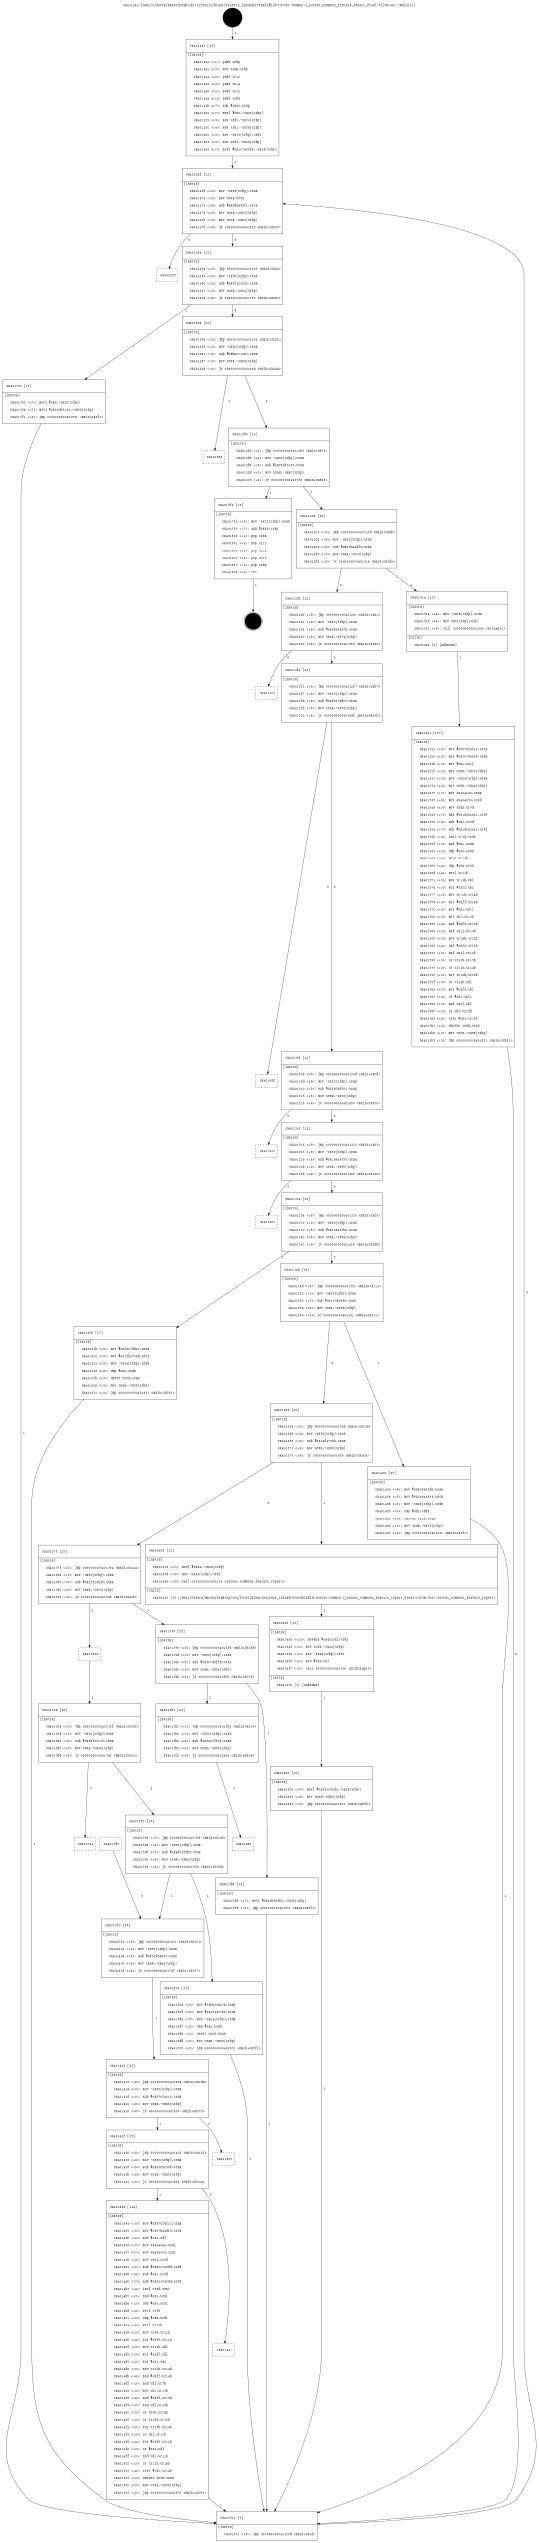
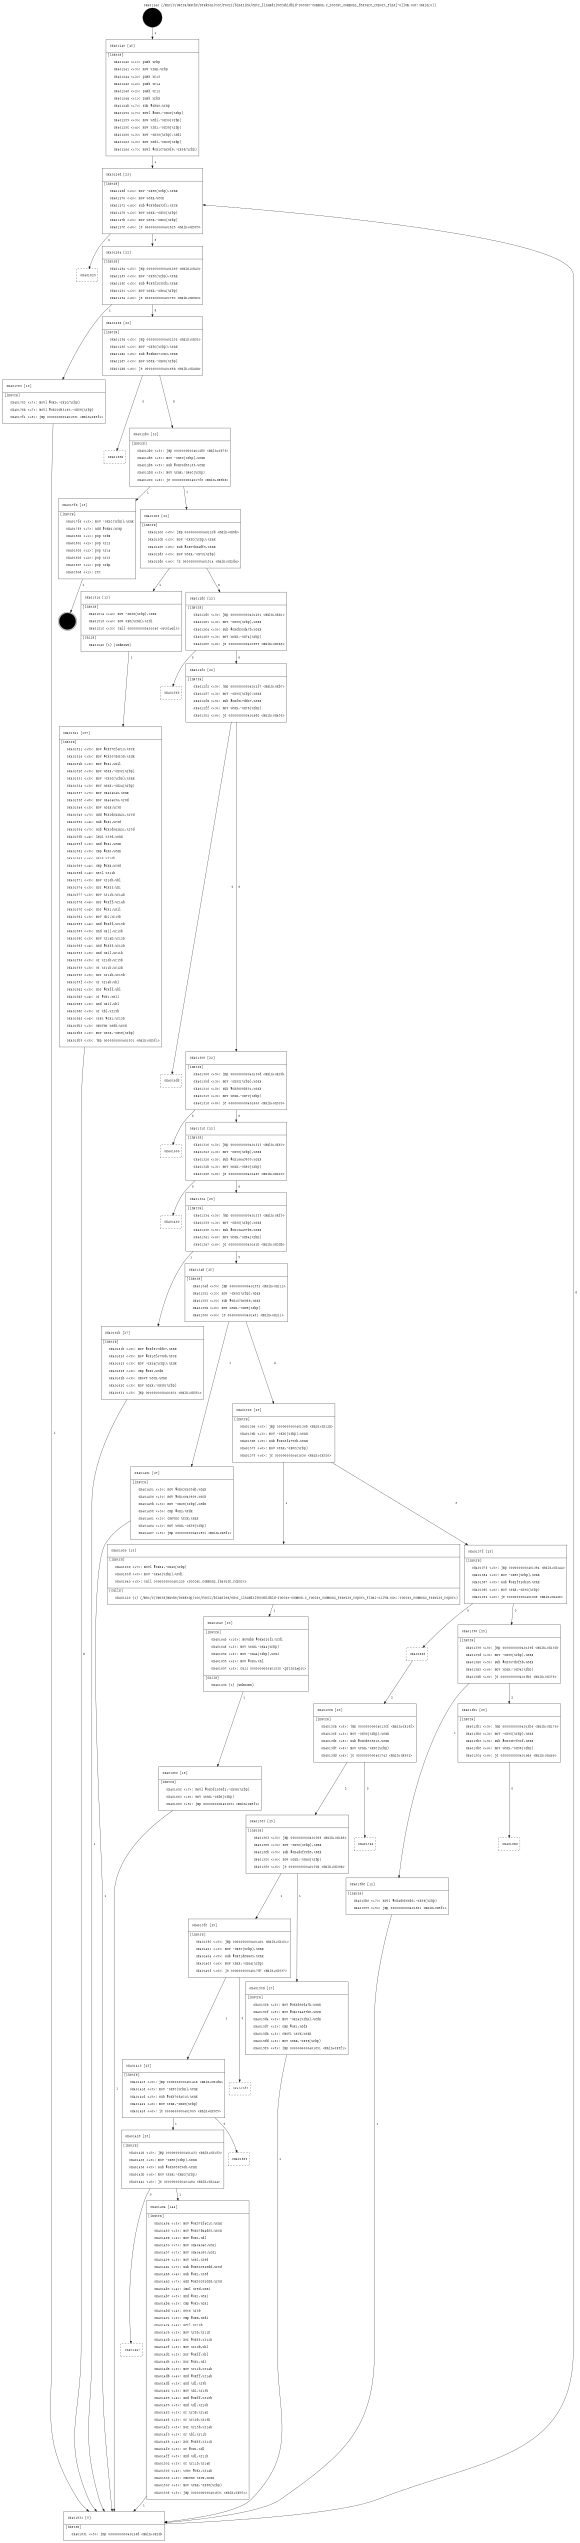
(126, 1884) -> (239, 2029)
